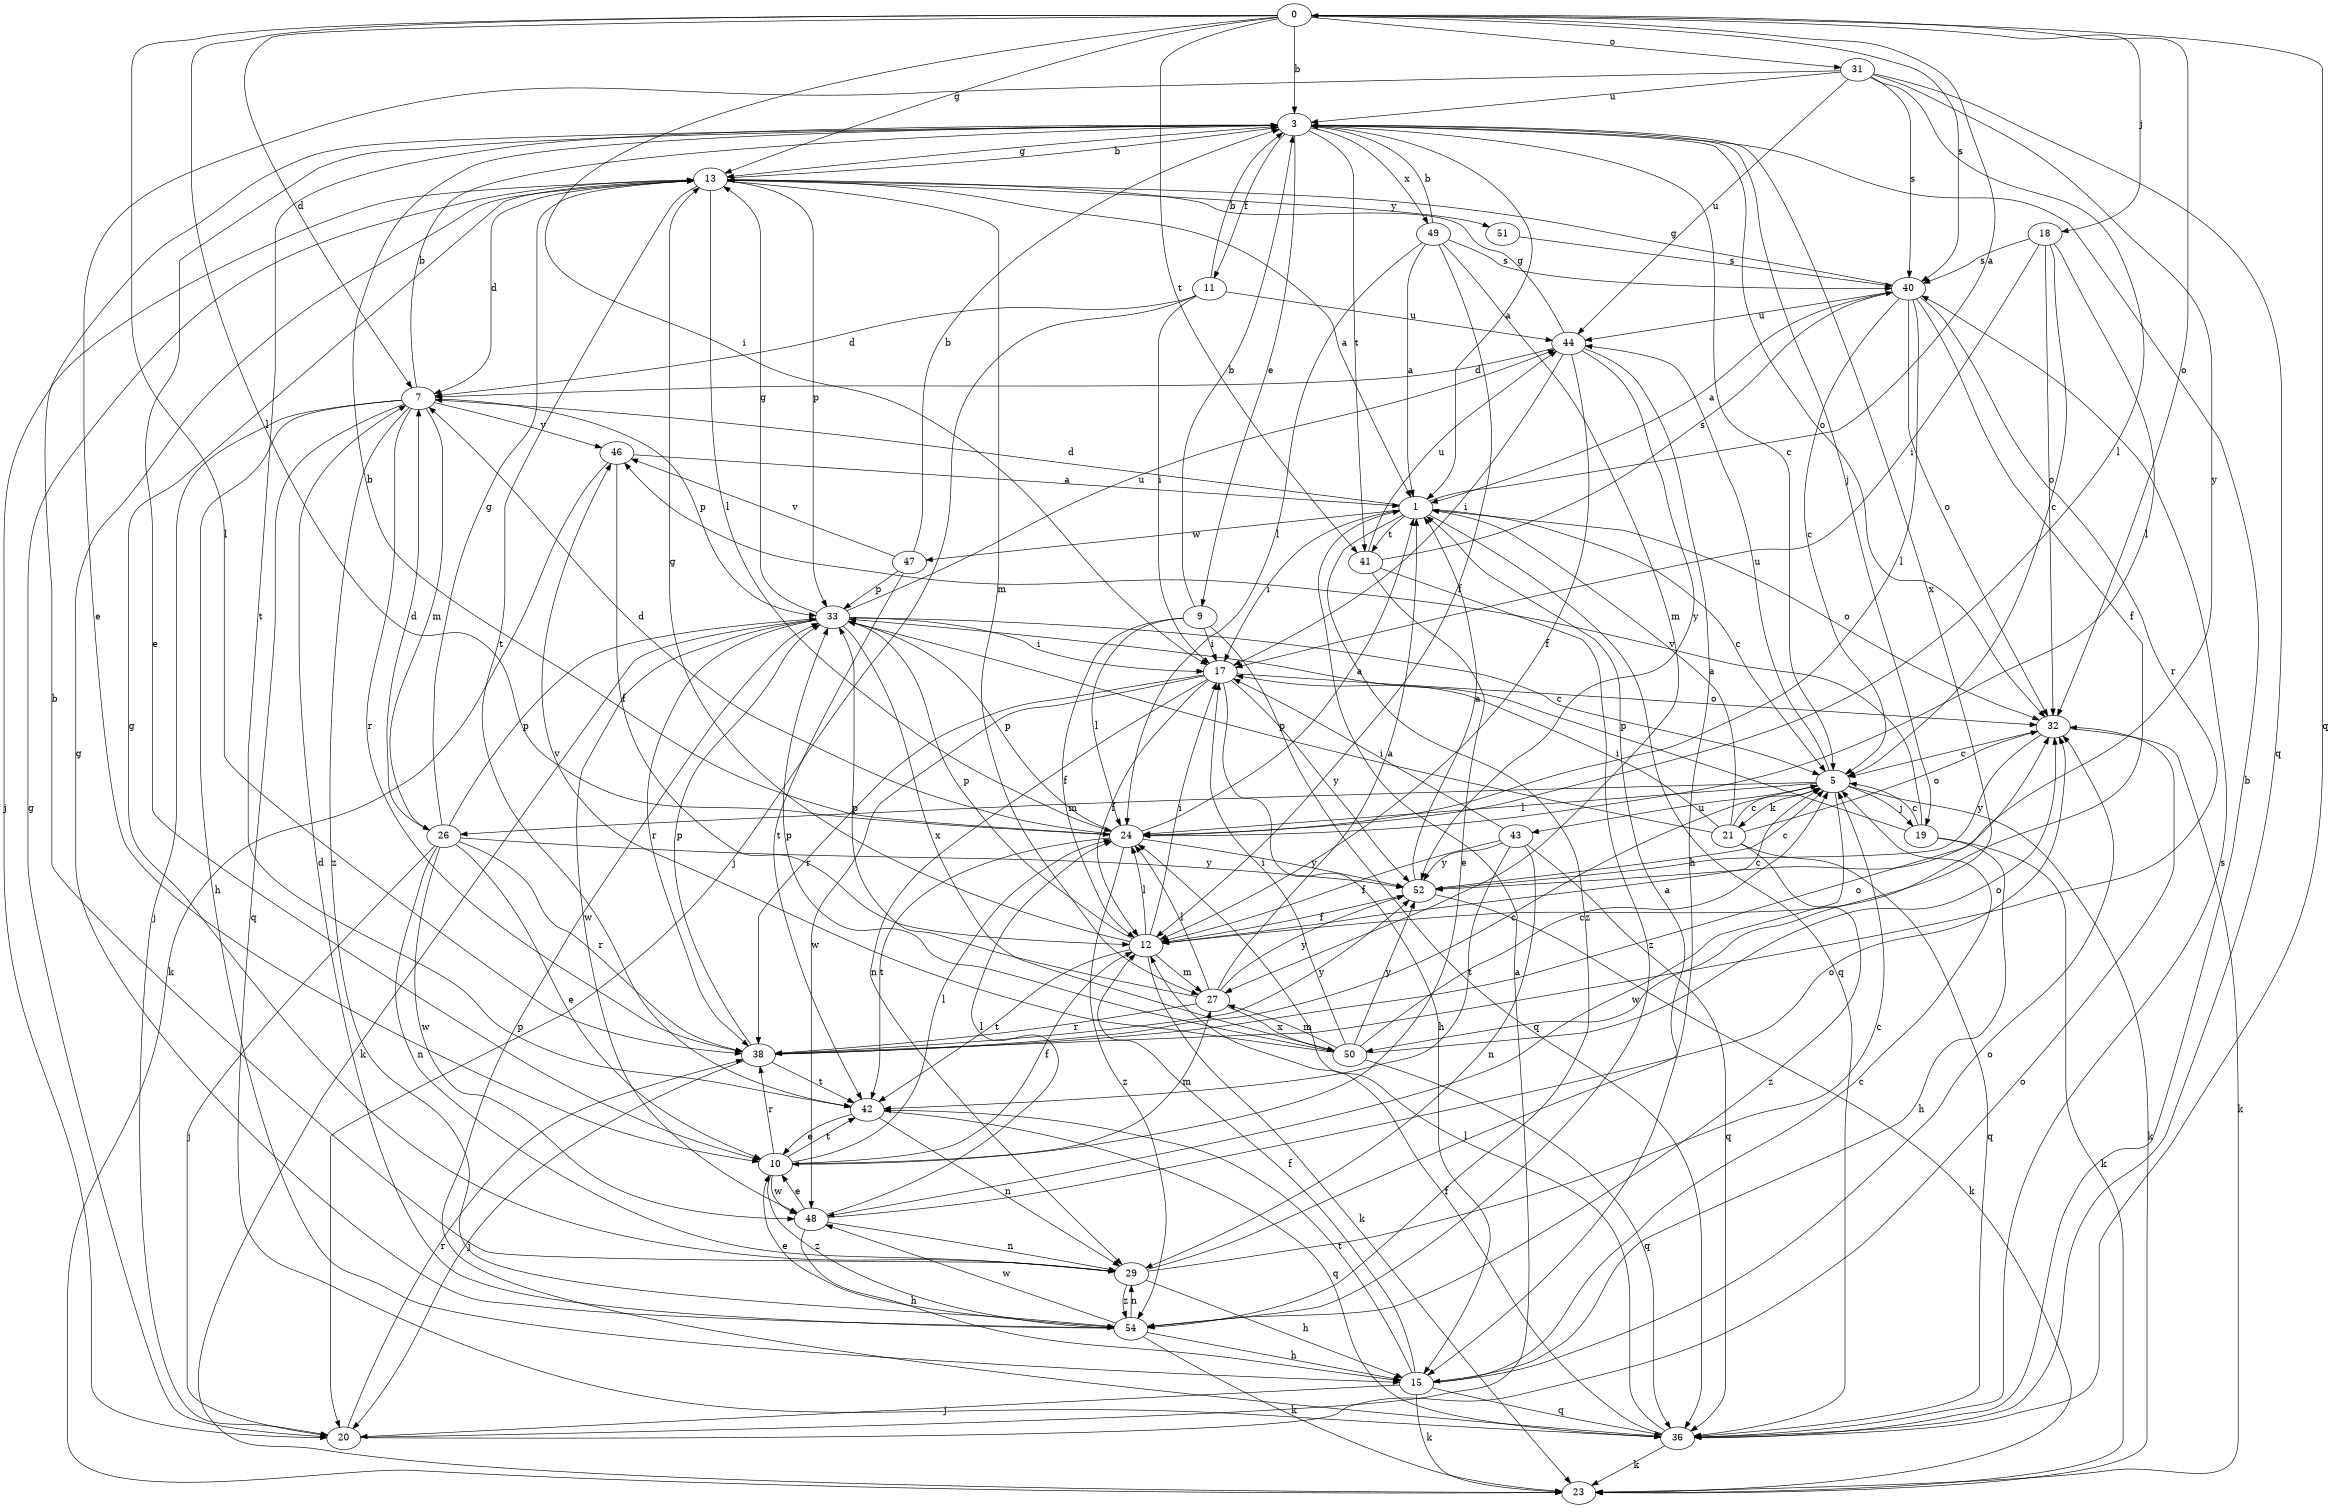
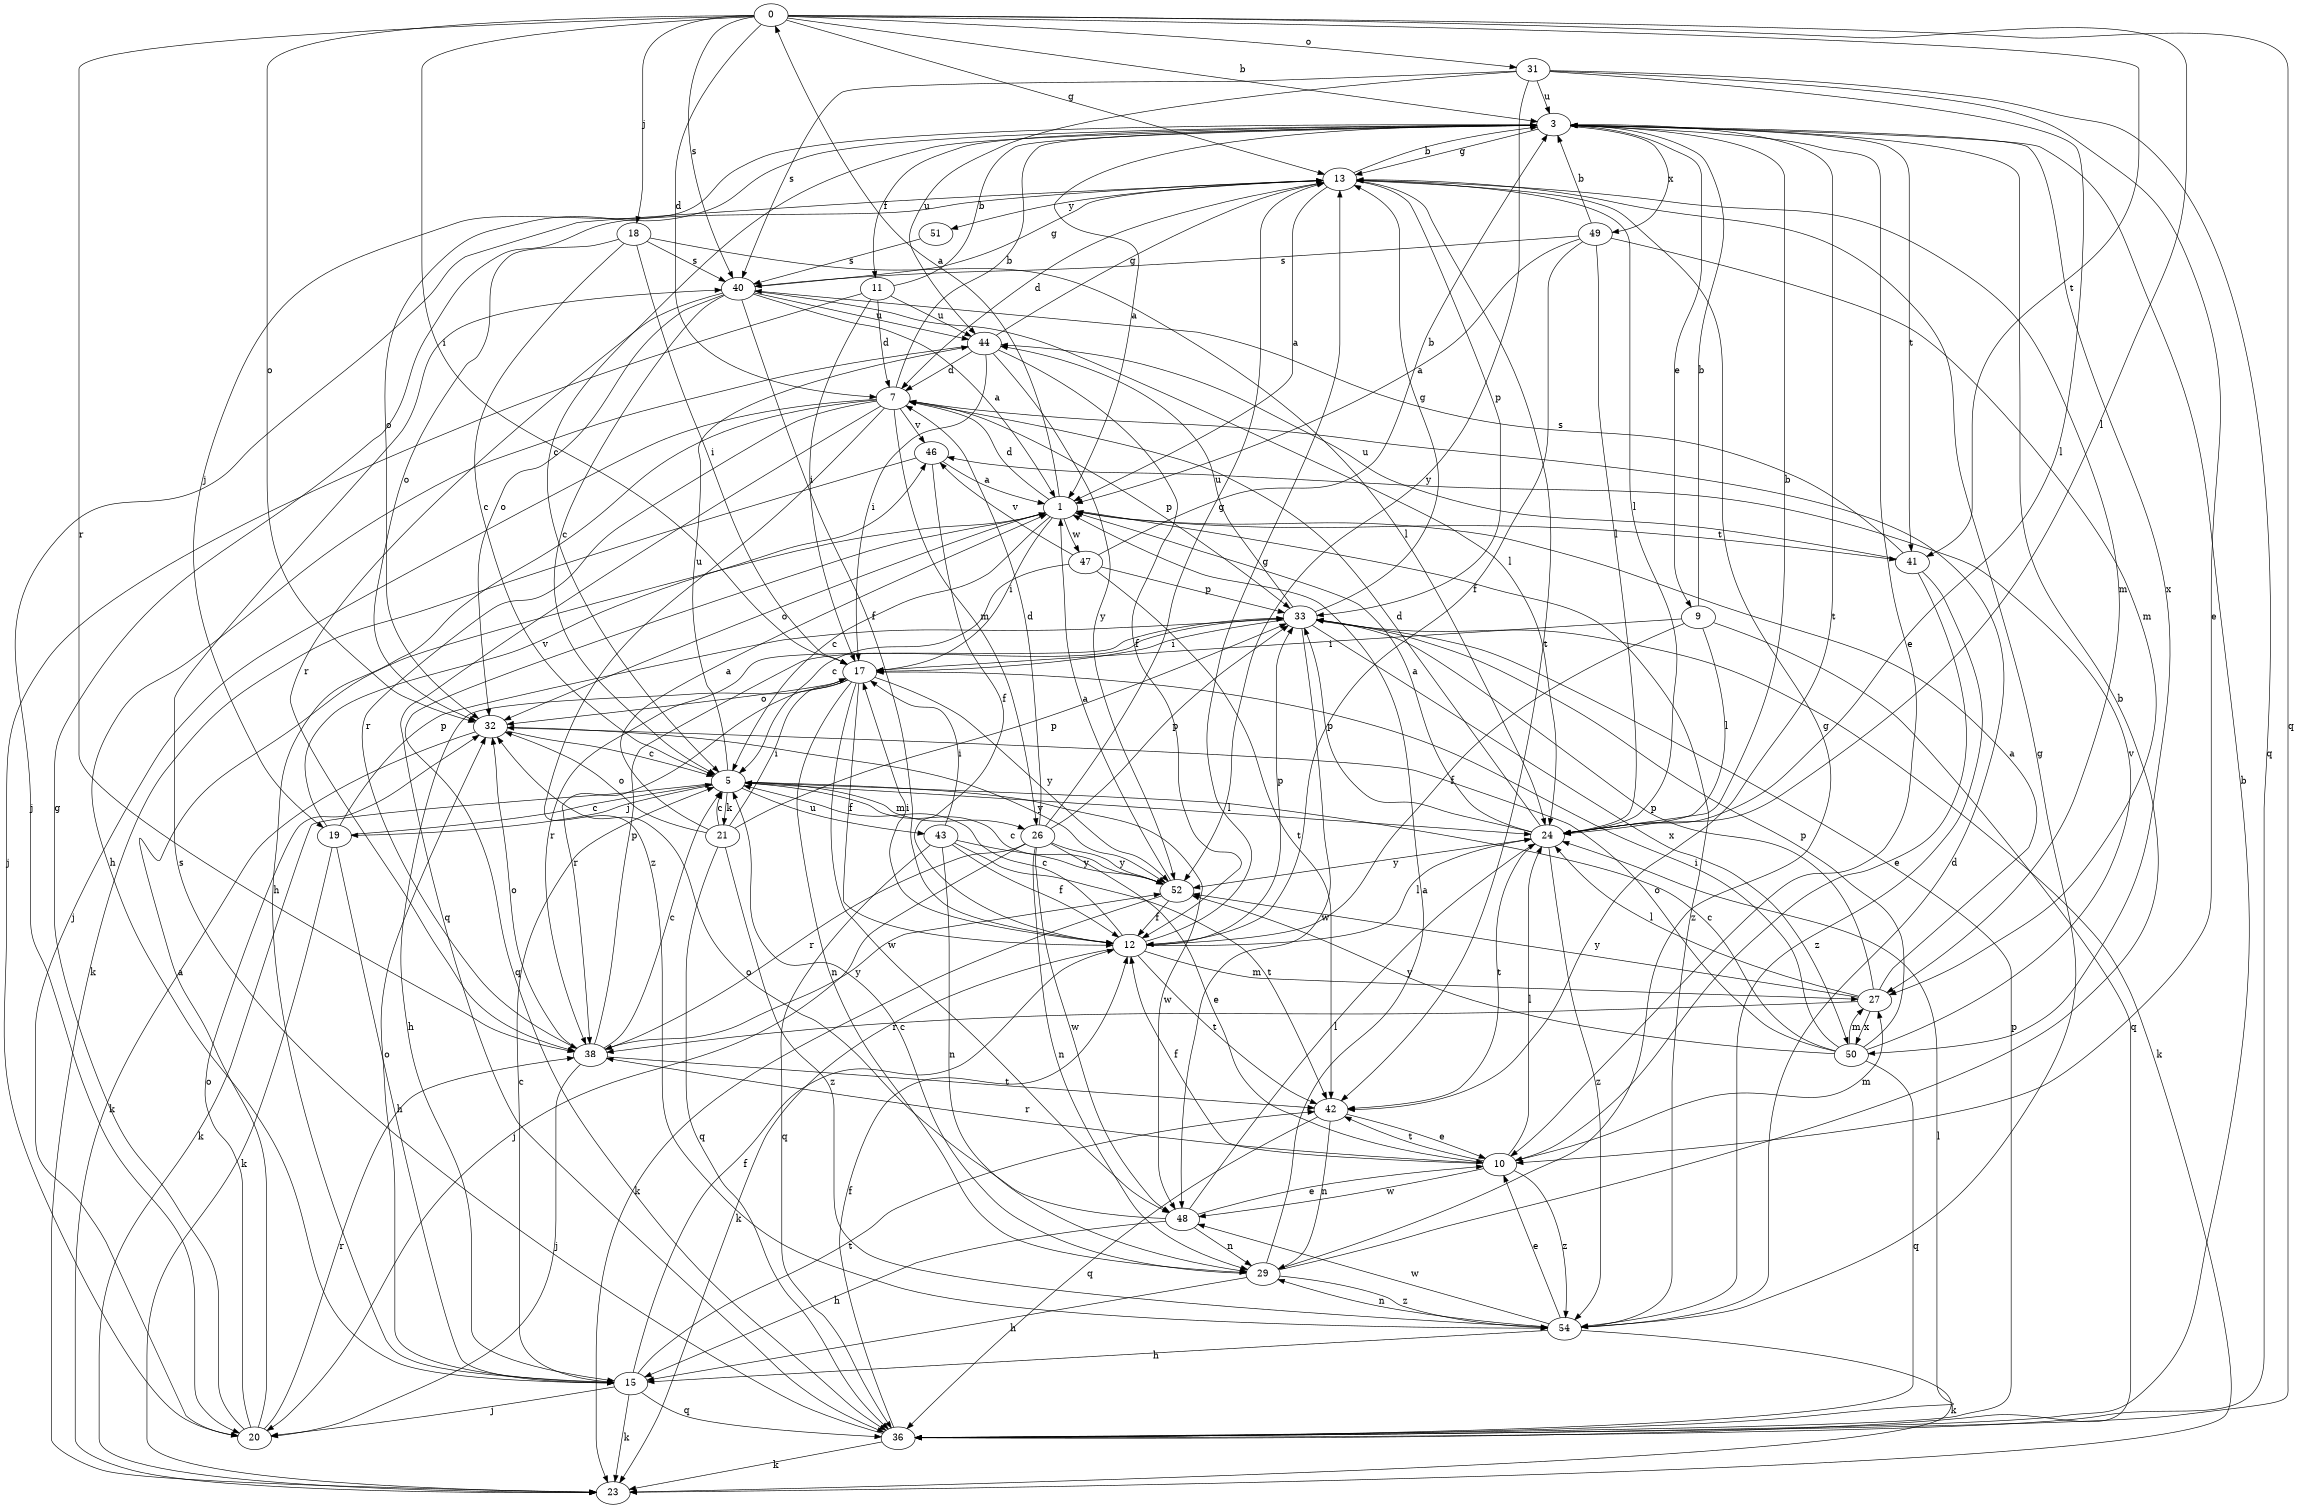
(226, 535) -> (81, 535)
(1339, 652) -> (894, 647)
